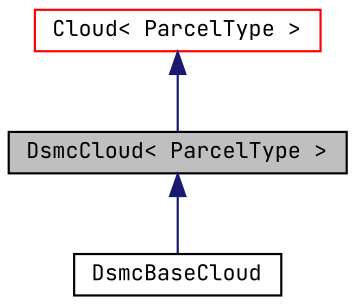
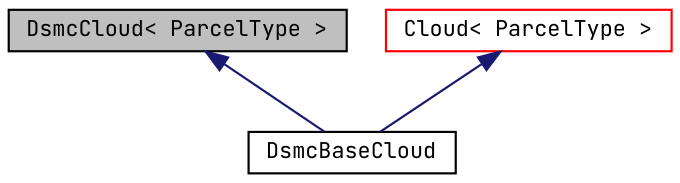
(178, 103) -> (431, 98)
